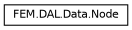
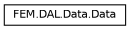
(66, 15) -> (65, 15)
